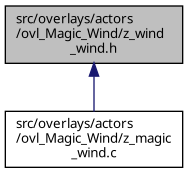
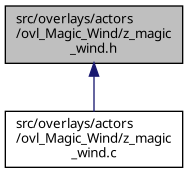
(94, 35) -> (94, 35)
